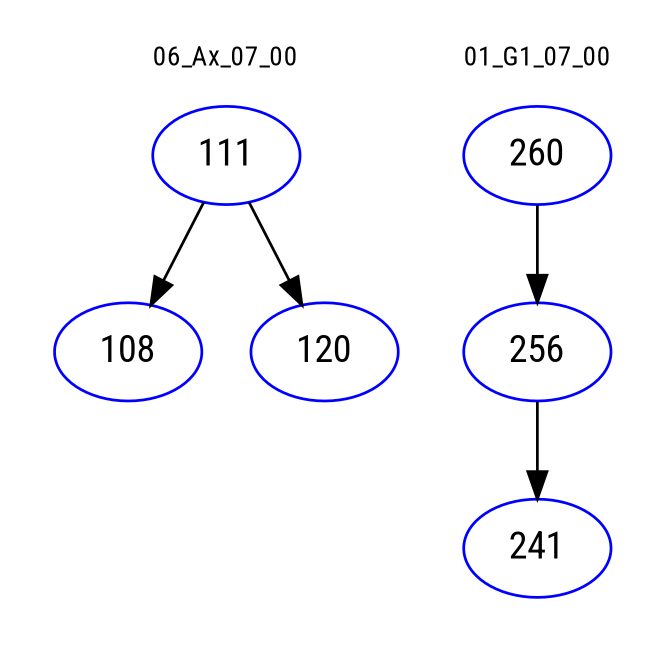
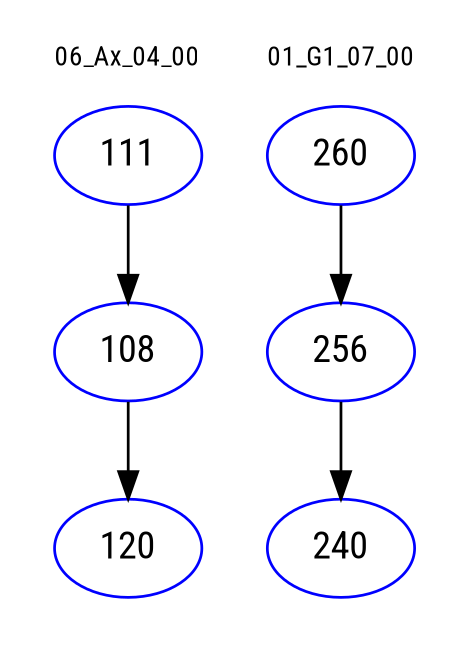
(226, 59) -> (128, 59)
(269, 241) -> (128, 437)
(537, 548) -> (341, 548)
